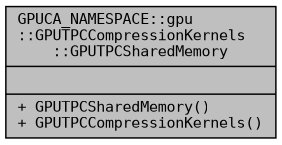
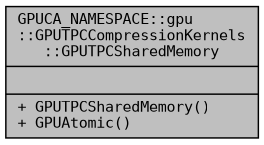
(141, 123) -> (75, 123)
